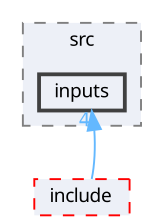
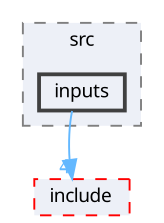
(95, 155) -> (69, 138)
